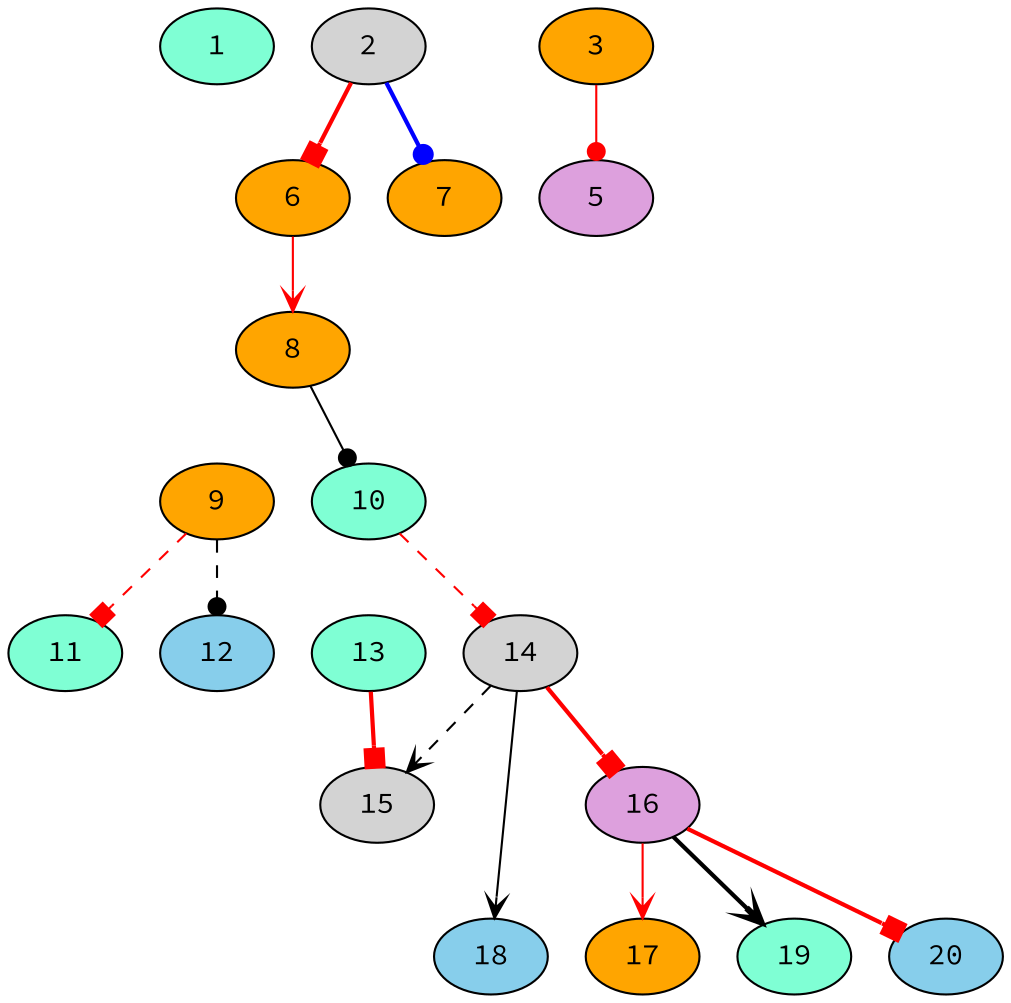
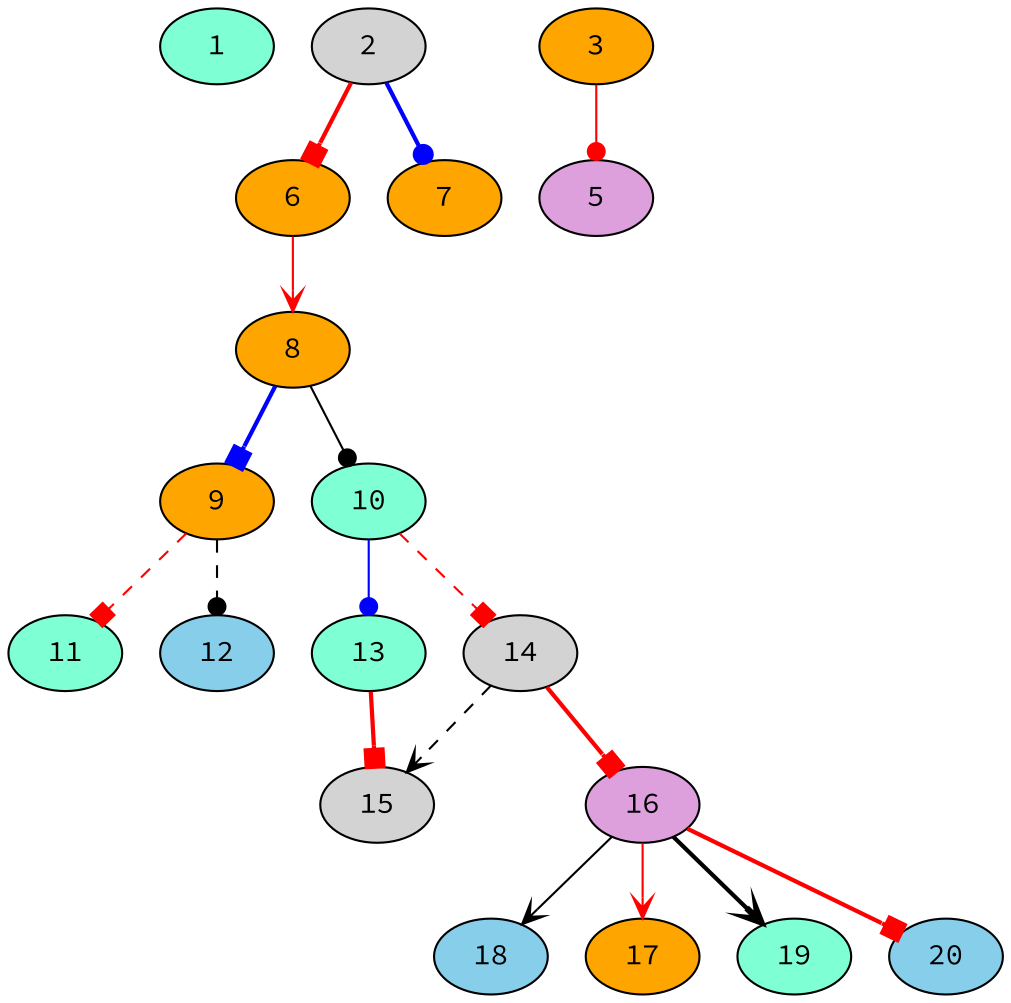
none -> (260, 416)
none -> (369, 569)
(507, 794) -> (575, 873)
